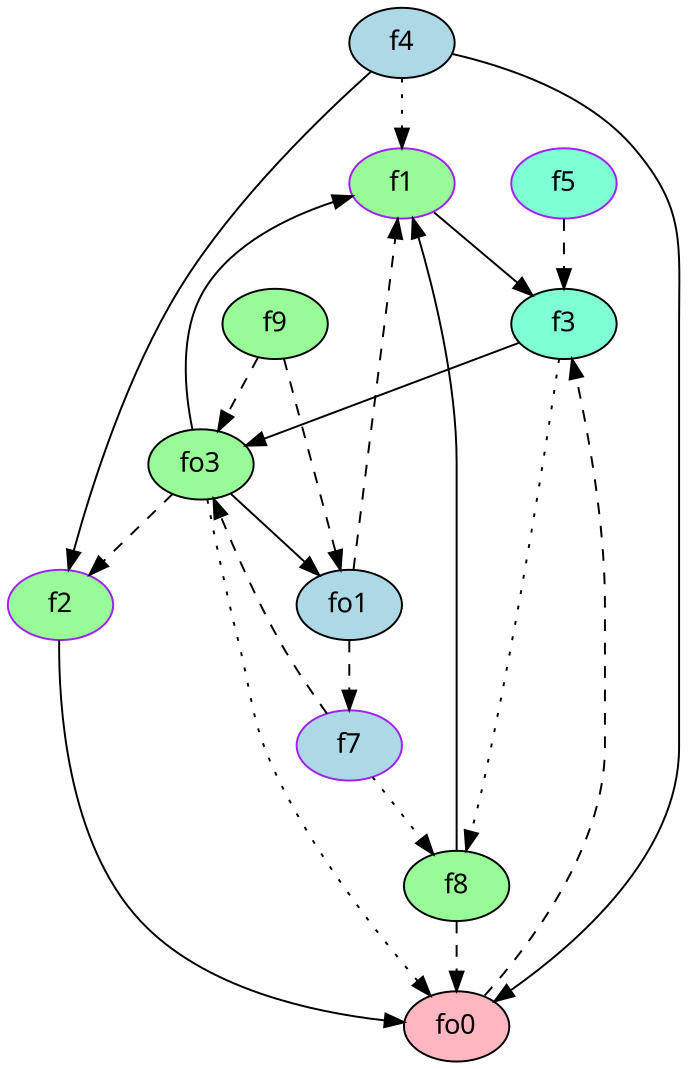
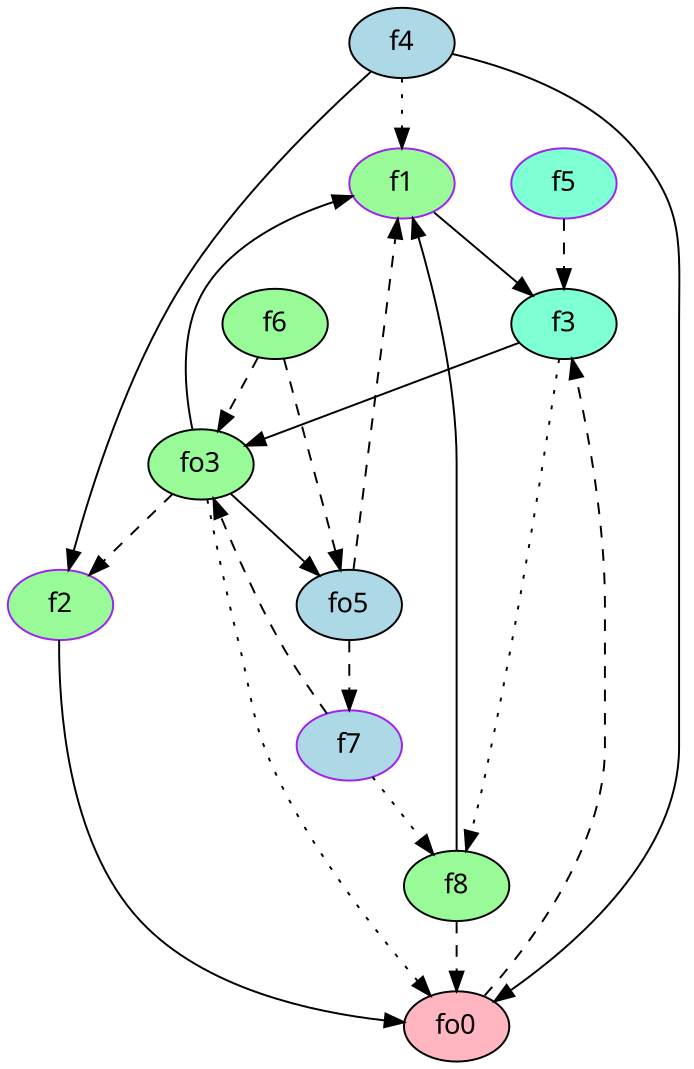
(275, 324) -> (275, 324)
(349, 605) -> (349, 605)
